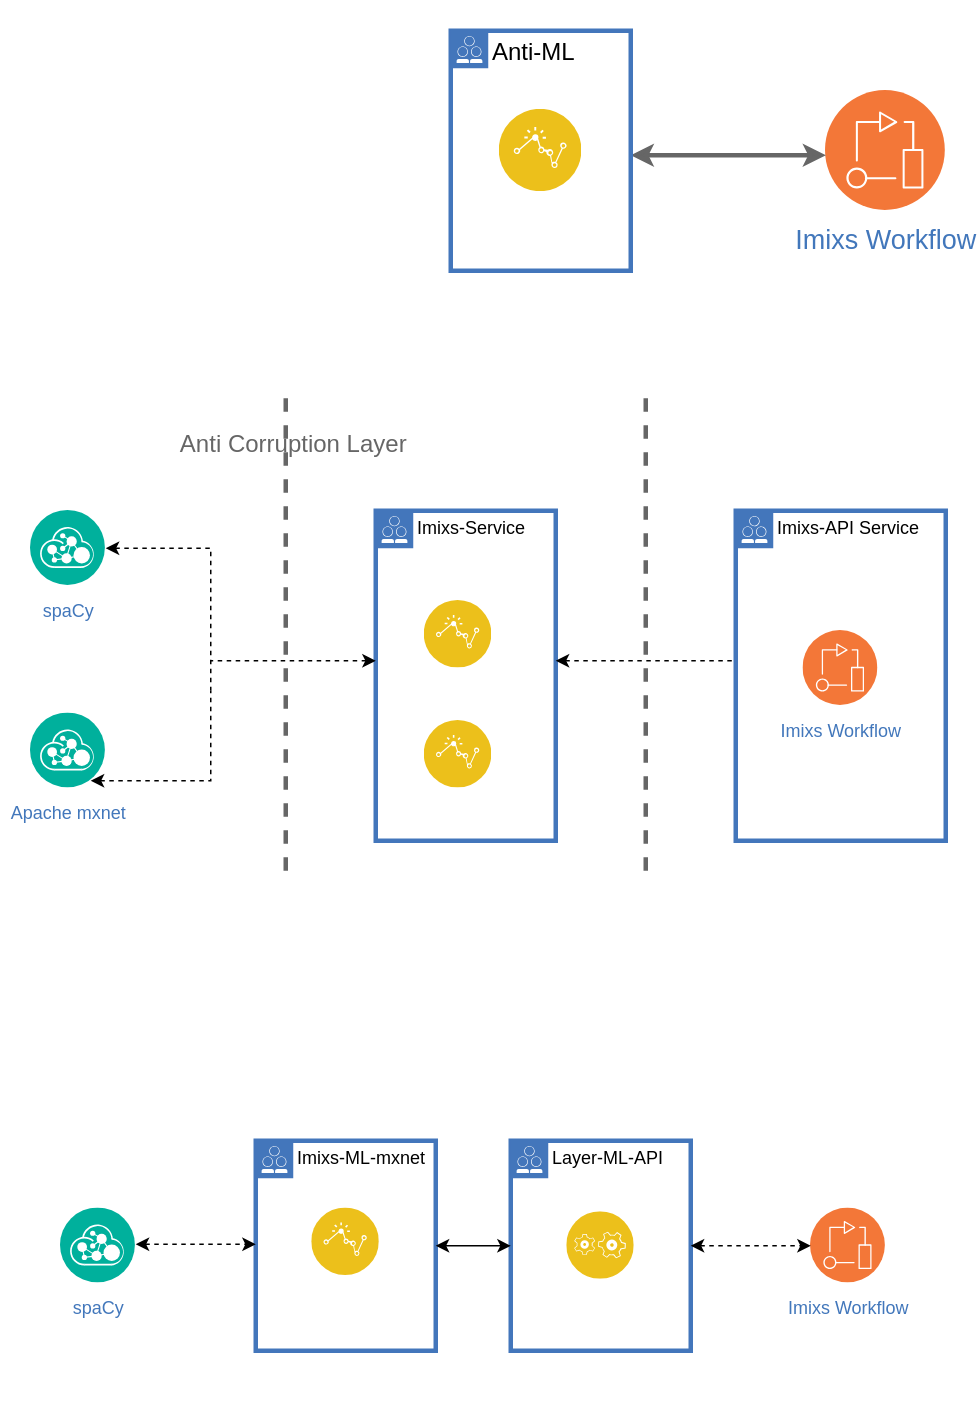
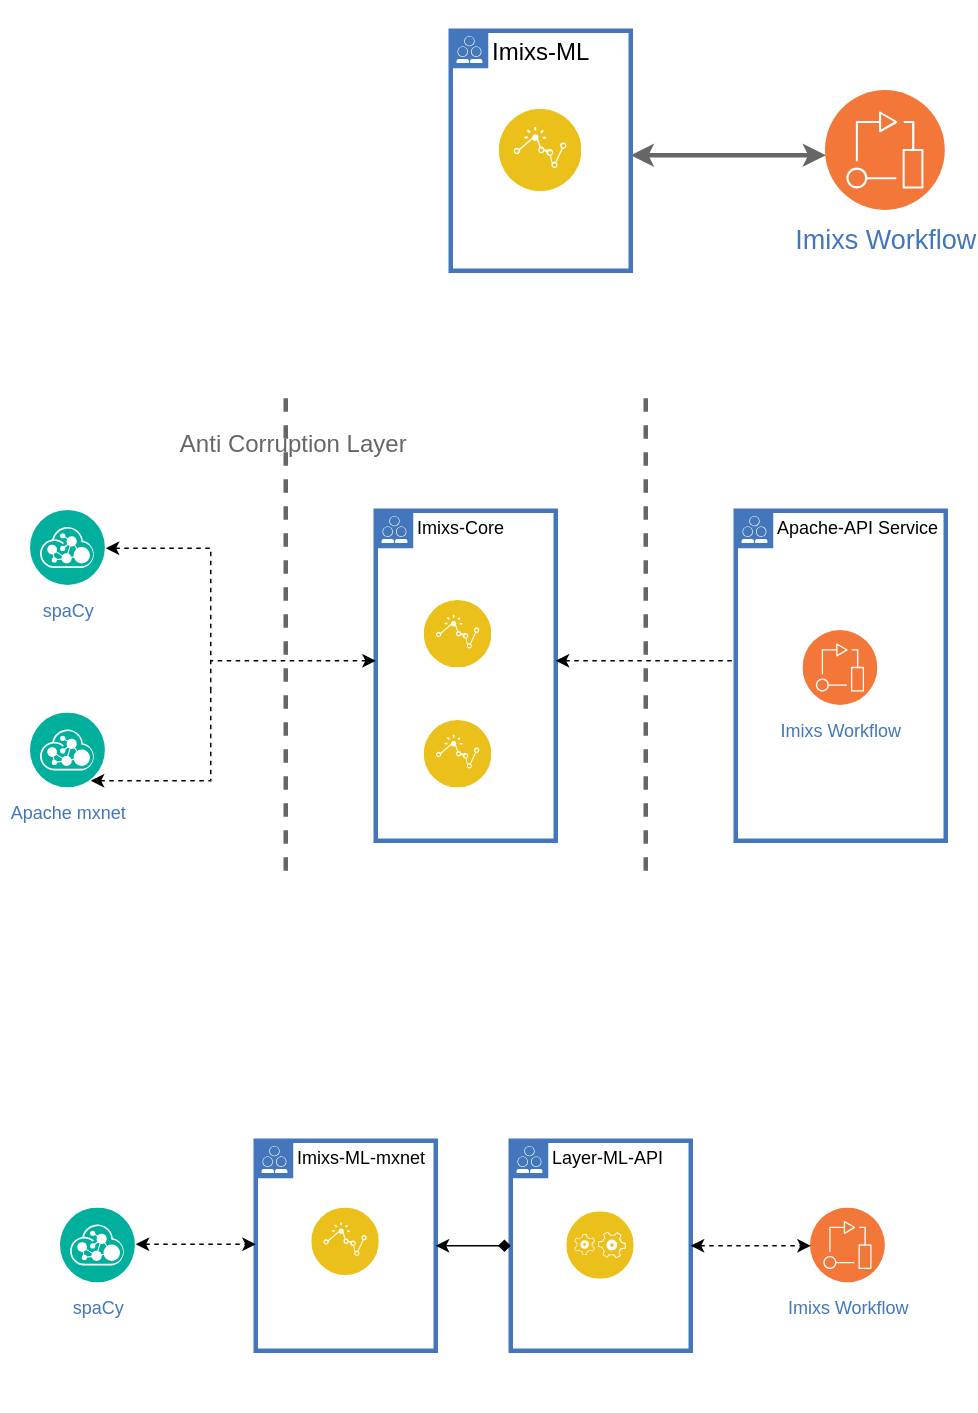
(537, 53) -> (543, 53)
(479, 529) -> (466, 529)
(856, 529) -> (864, 529)
(499, 1246) -> (498, 1246)
